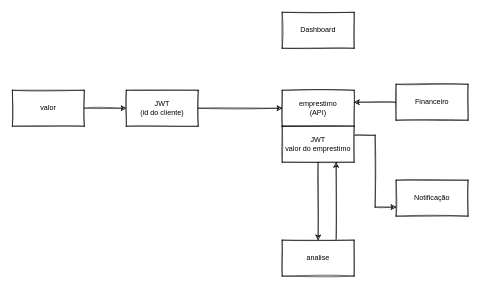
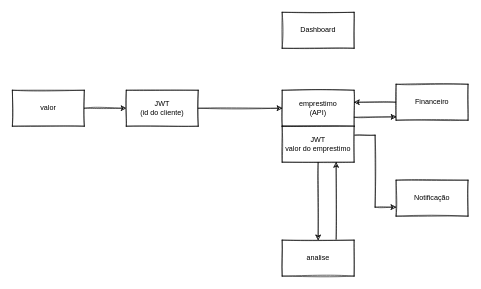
none -> (375, 117)
